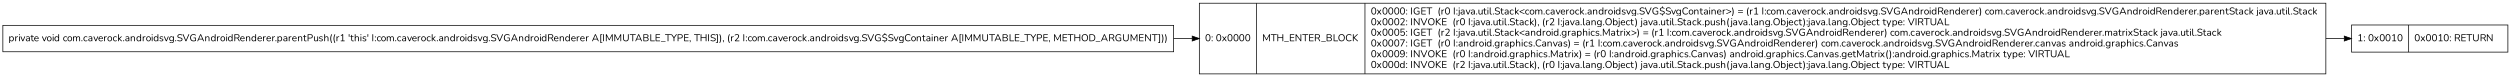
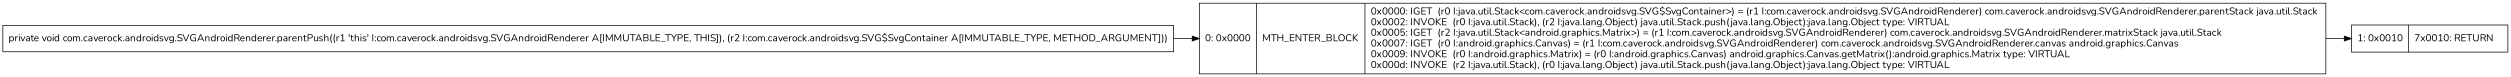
(2458, 38) -> (2458, 38)
